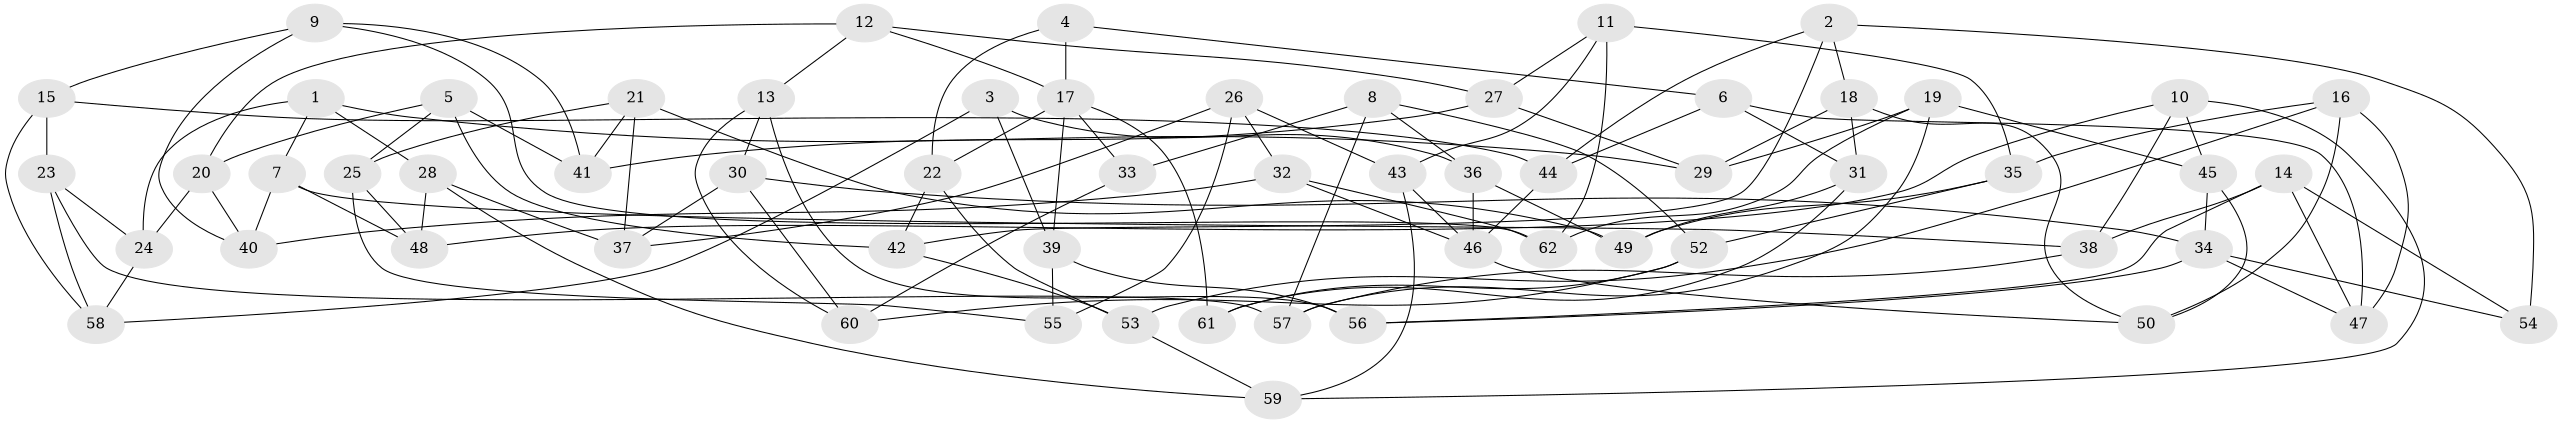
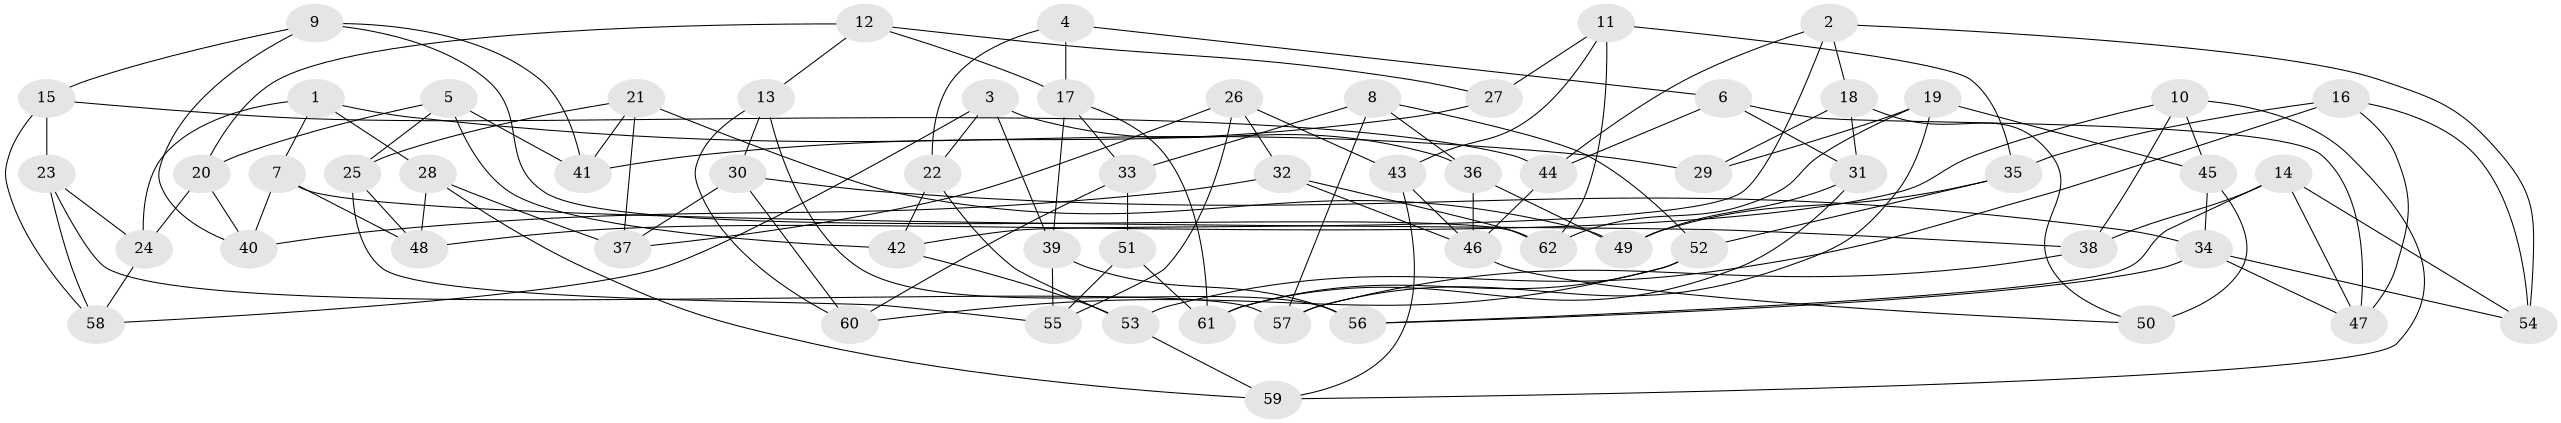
(1011, 130) -> (964, 133)
(1607, 139) -> none
(2288, 243) -> (2488, 171)
none -> (1128, 249)
